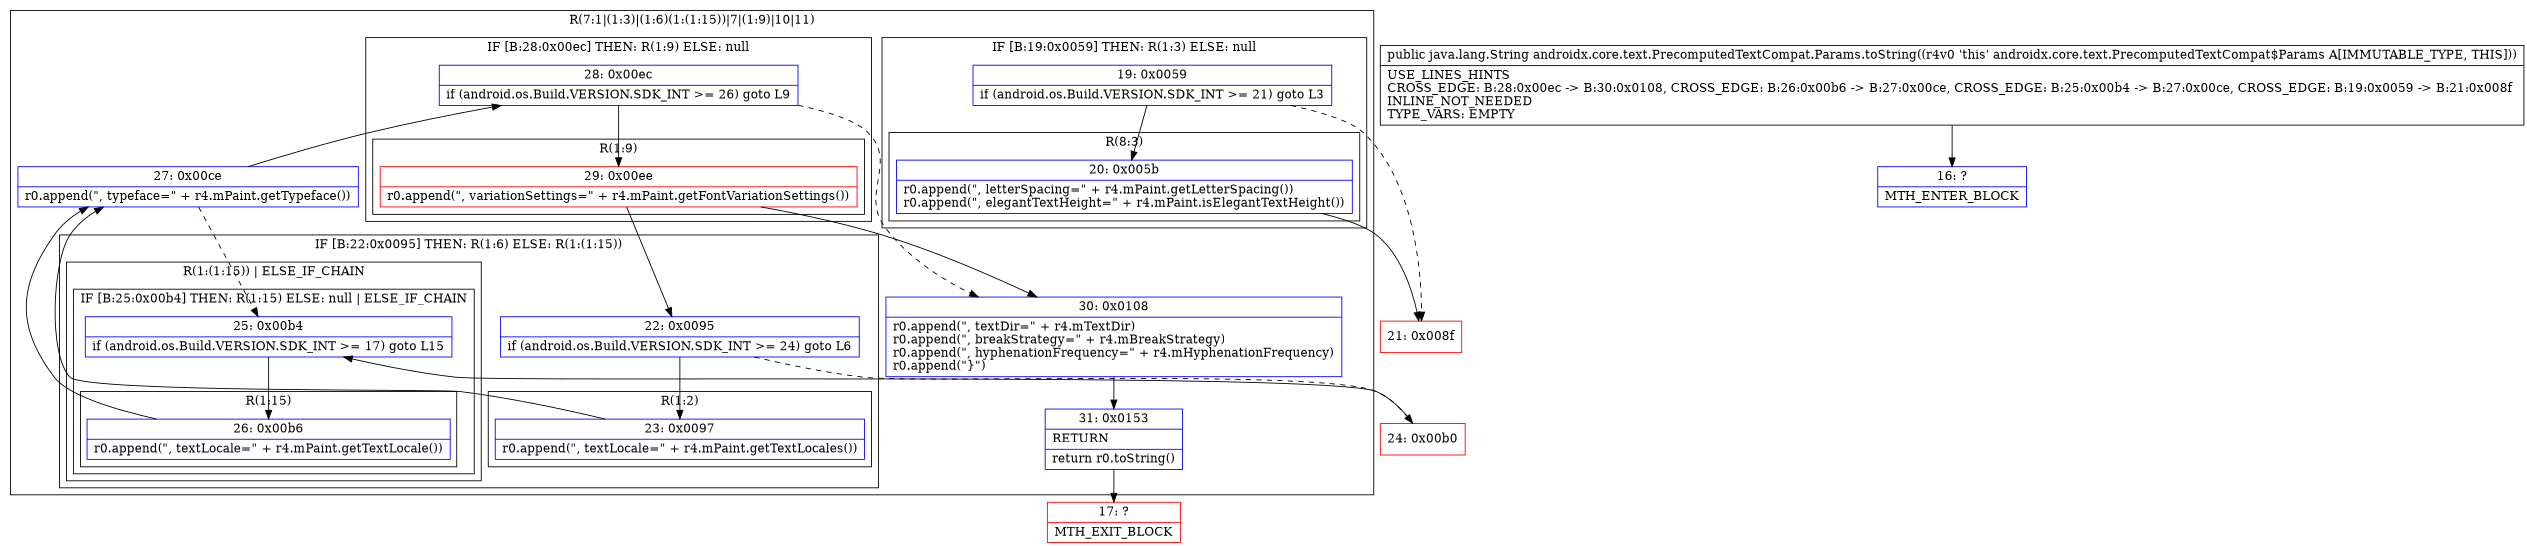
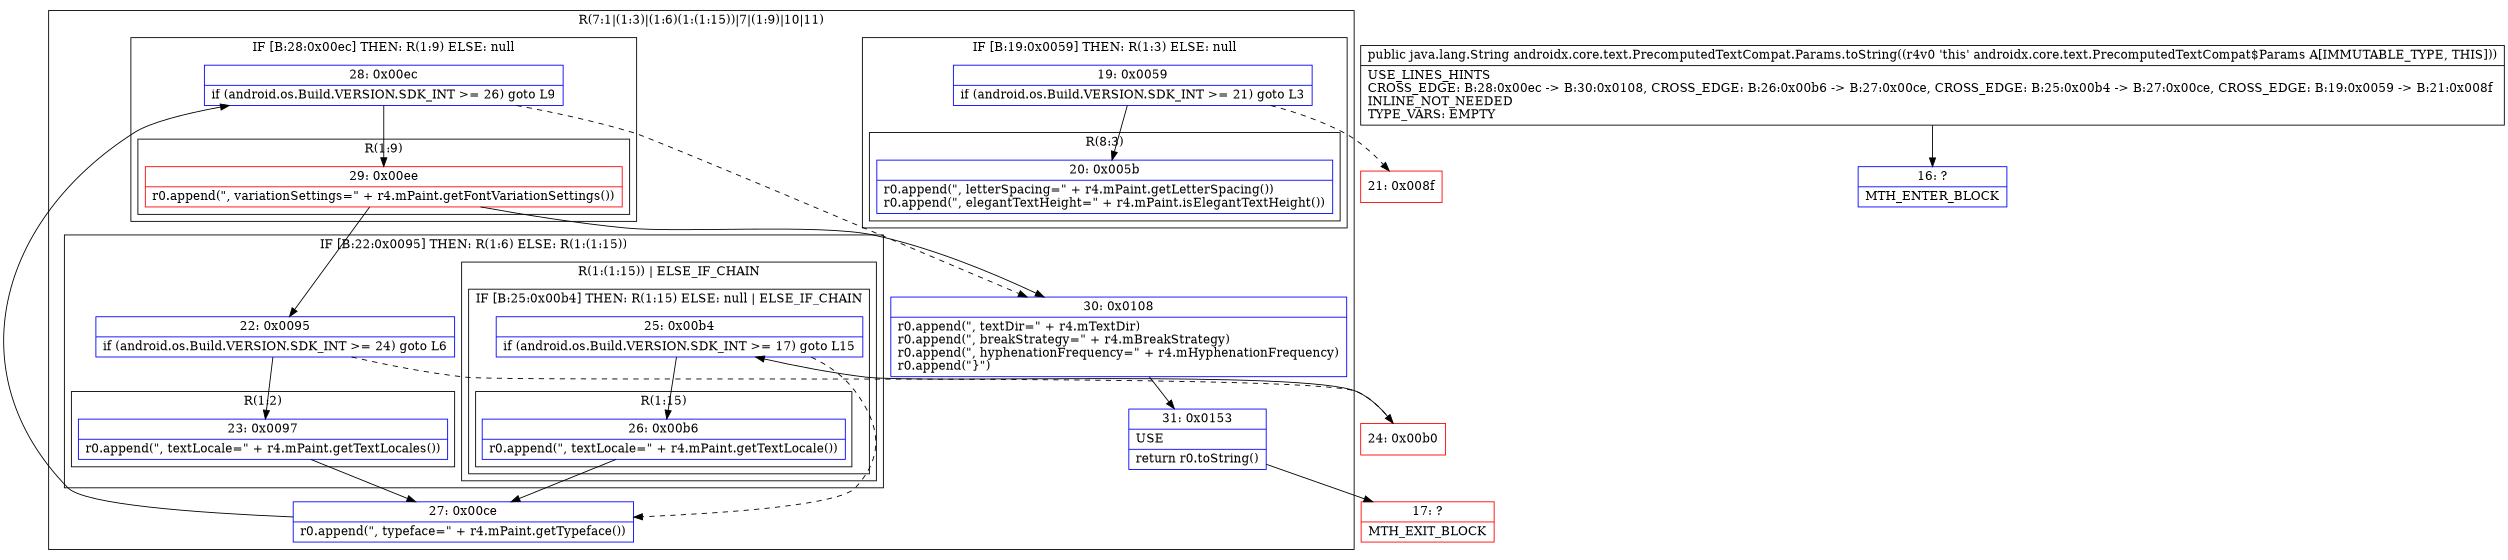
(1387, 246) -> none
(225, 255) -> (831, 498)
(1081, 439) -> (1150, 439)
